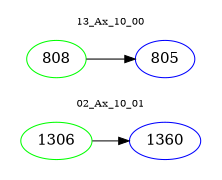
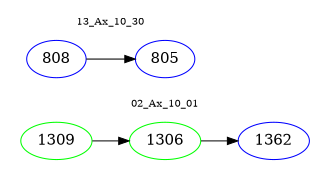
(111, 22) -> (111, 22)
(56, 59) -> (56, 59)
none -> (56, 141)
(165, 141) -> (274, 141)
